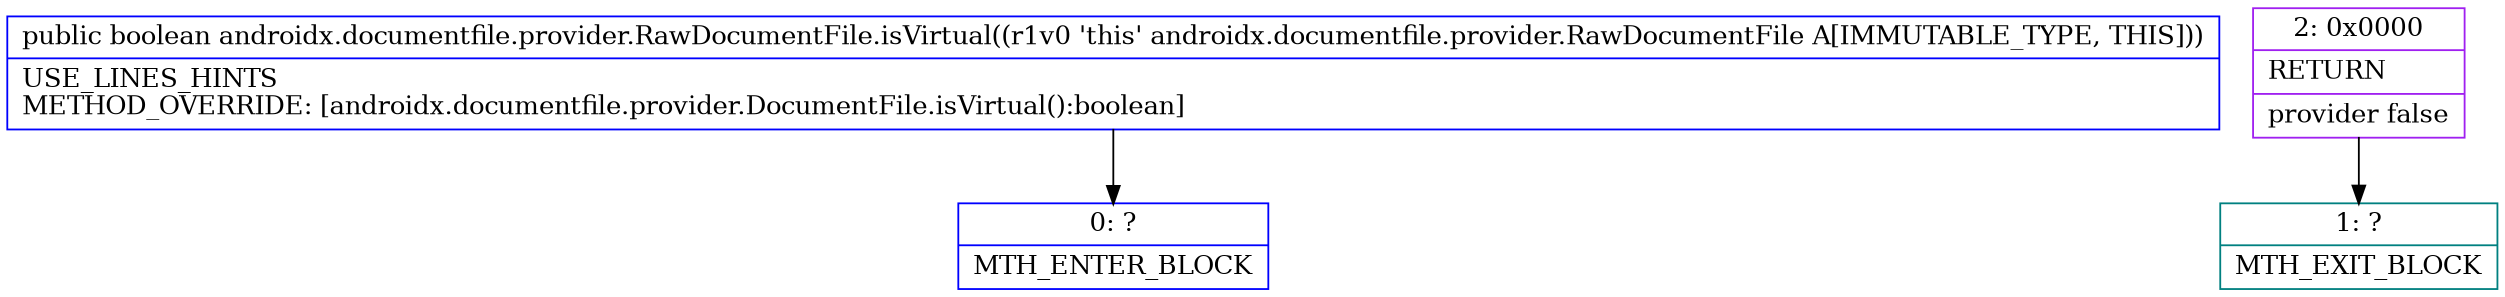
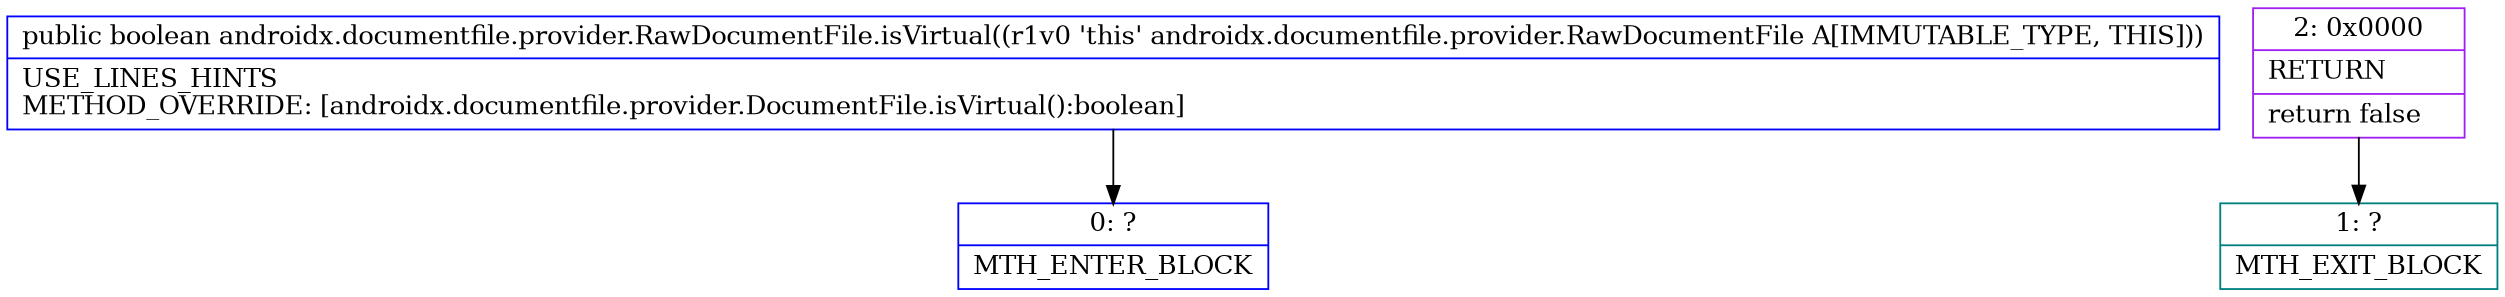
(2359, 115) -> (2345, 115)
